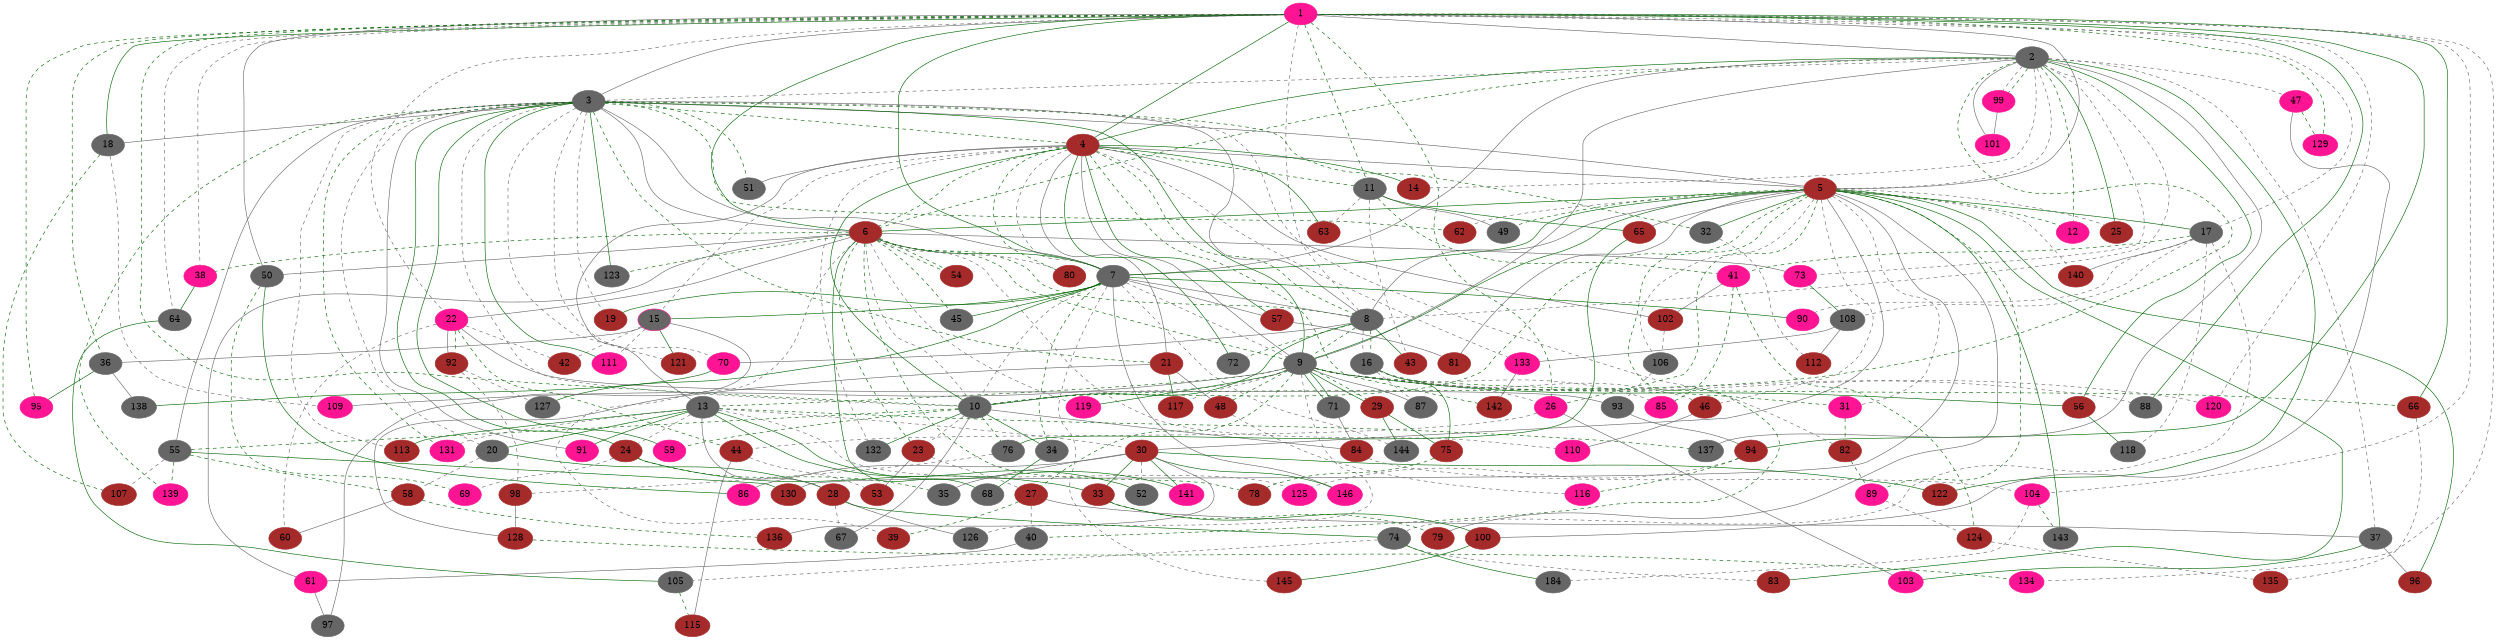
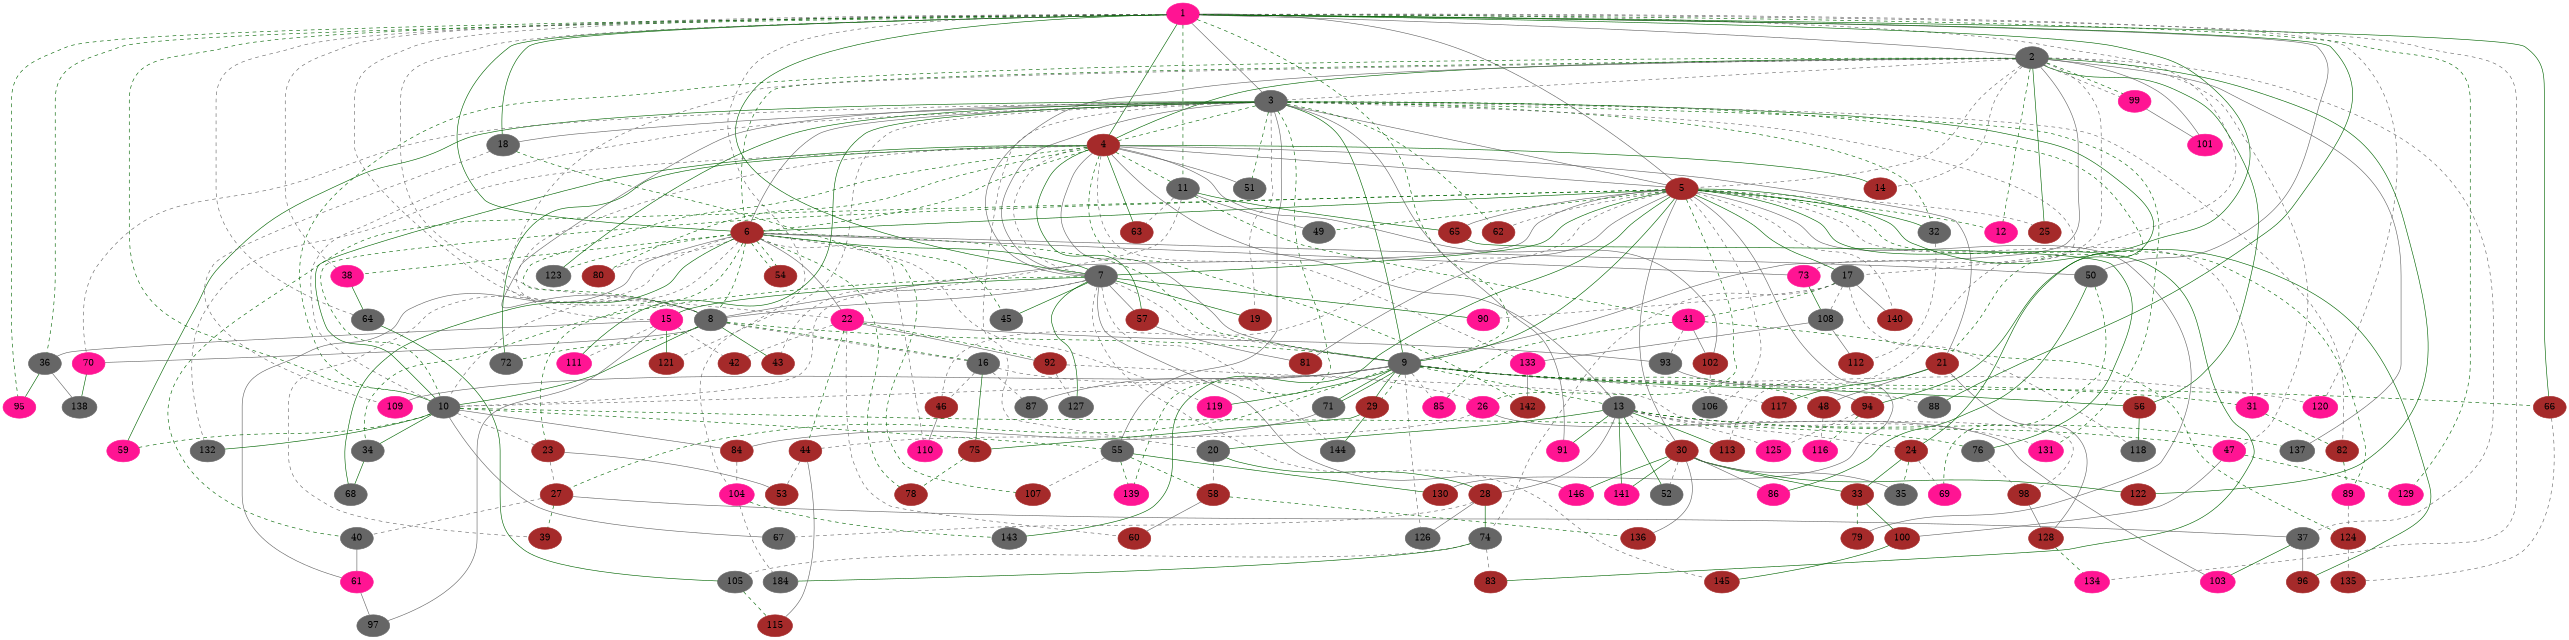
(1434, 222) -> (1409, 184)
(654, 320) -> (666, 320)
(1639, 385) -> (1675, 346)
none -> (1997, 430)
